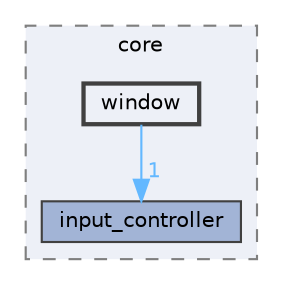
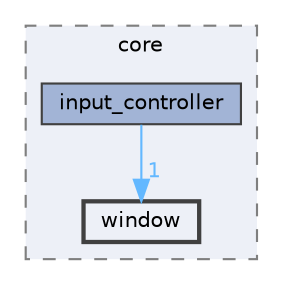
(141, 152) -> (141, 152)
